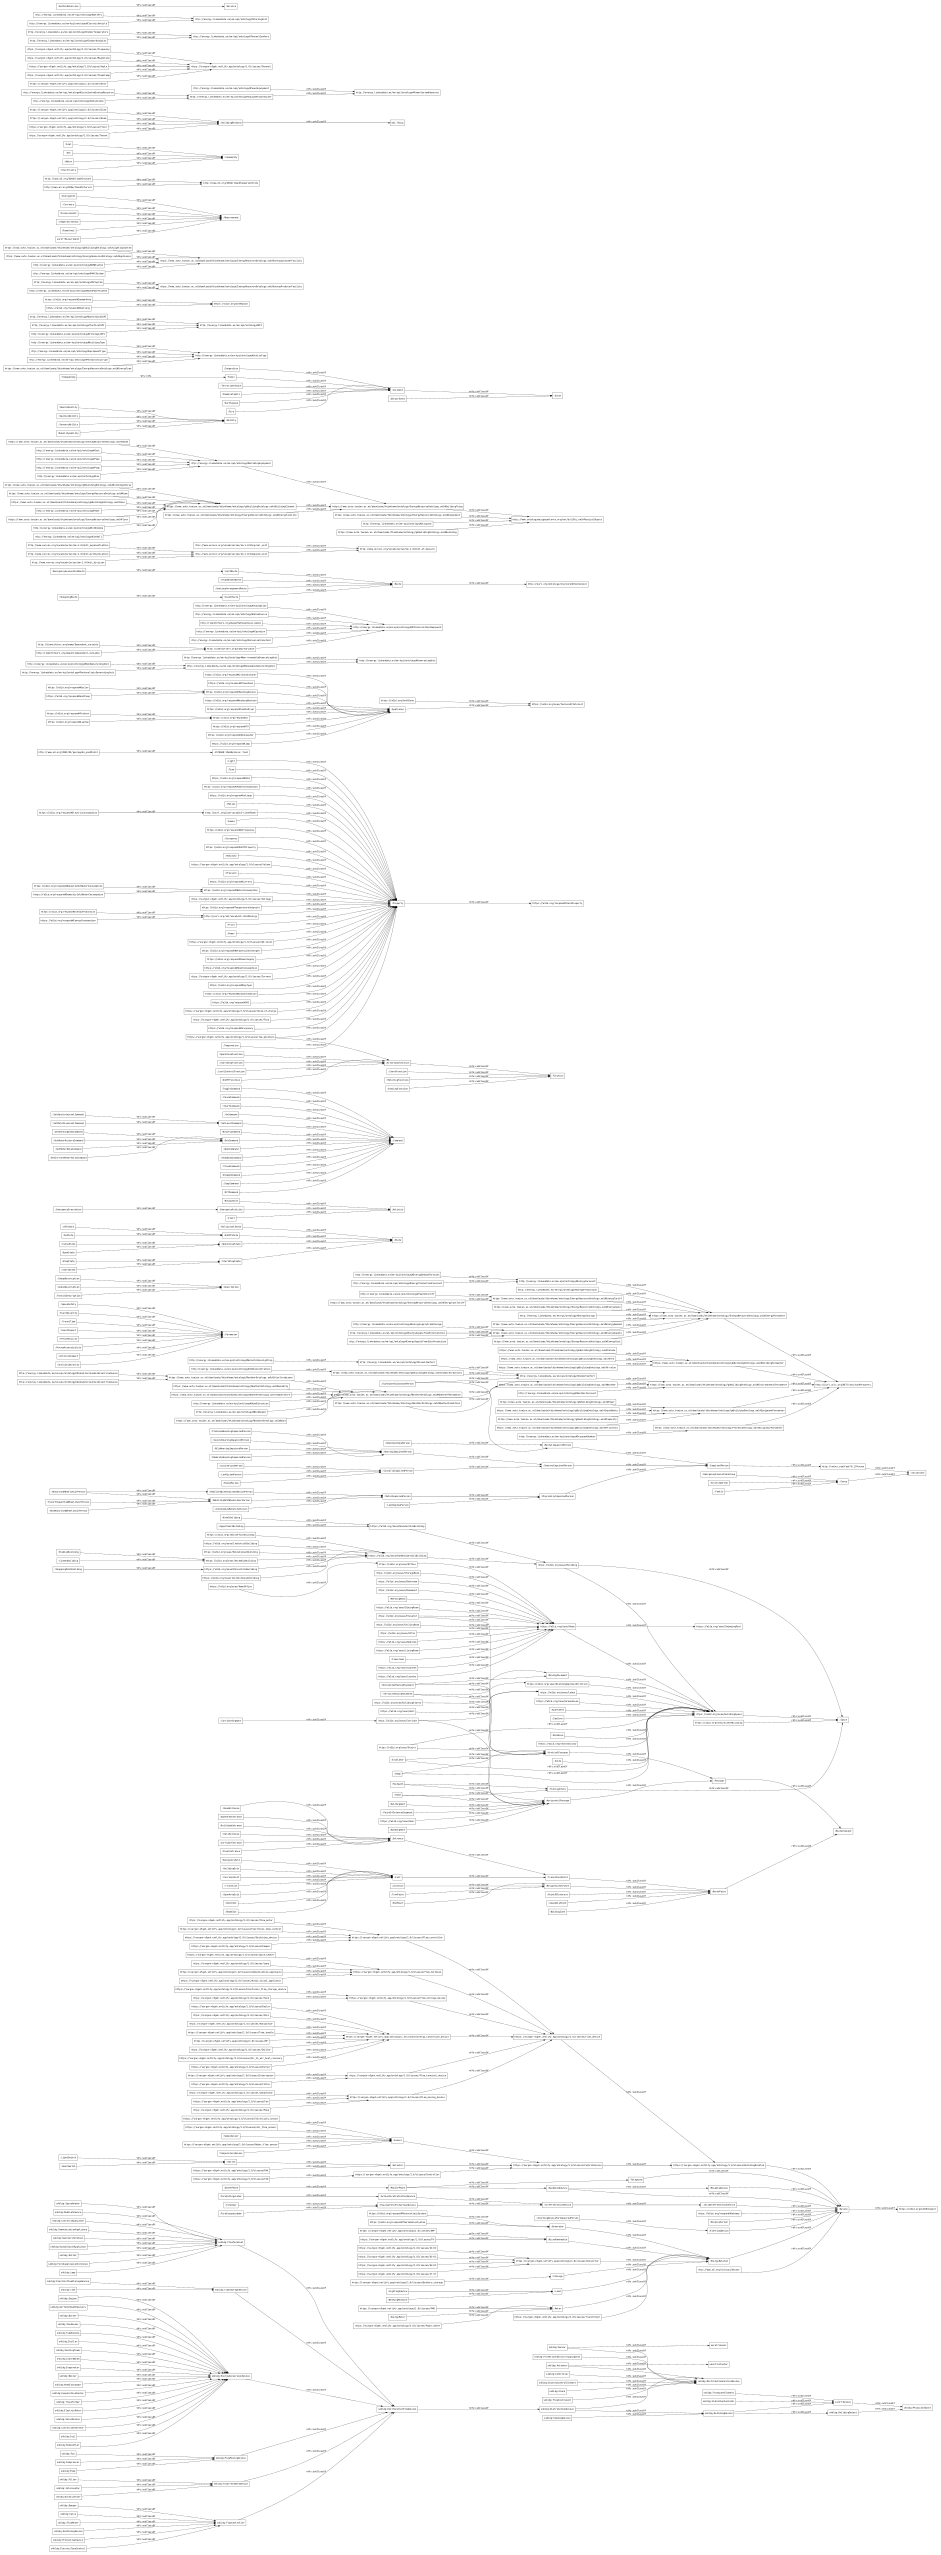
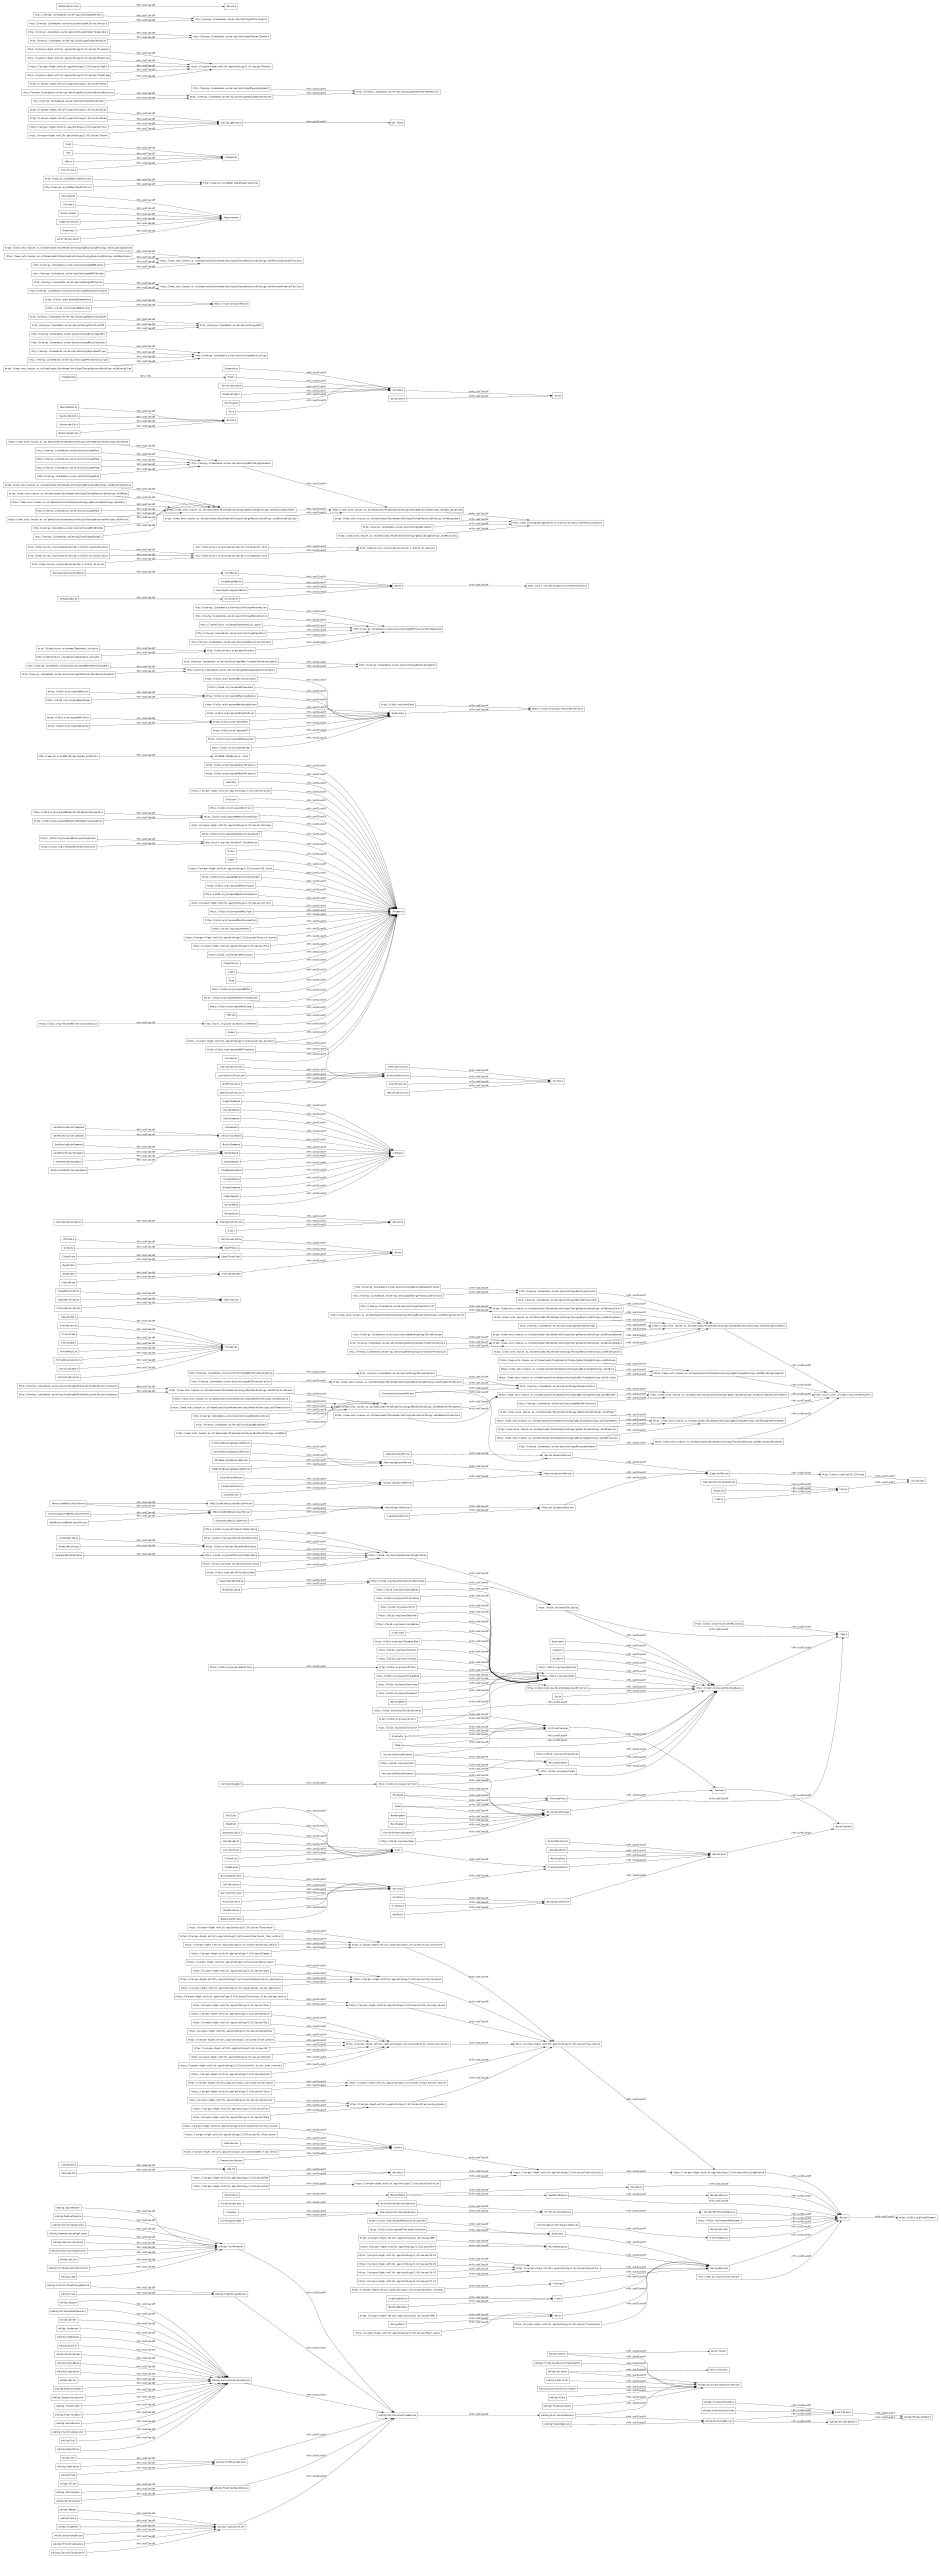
(467, 903) -> (355, 803)
(719, 1483) -> (719, 1491)
(635, 1627) -> (487, 1649)
(231, 1895) -> (231, 1867)
